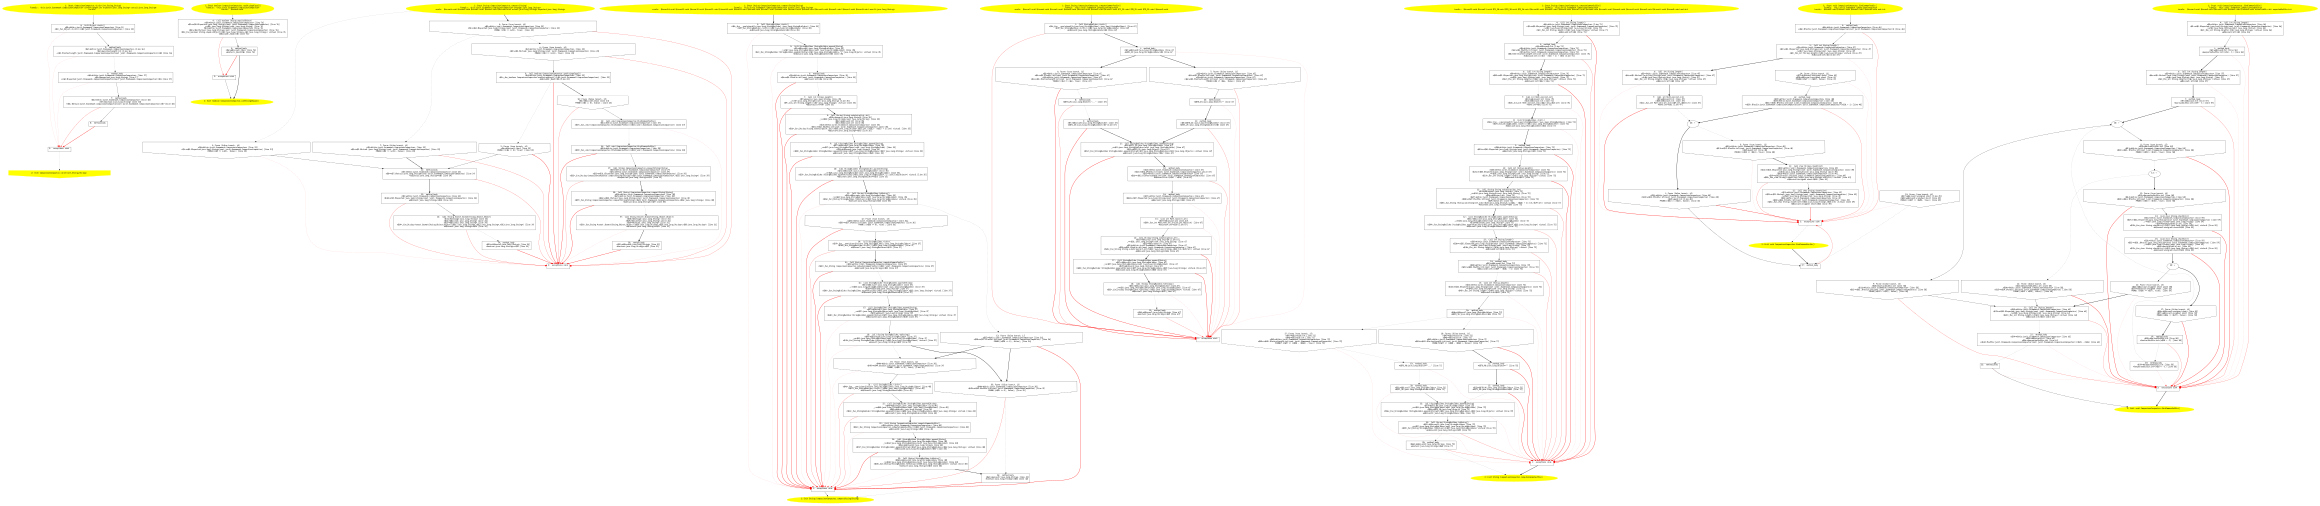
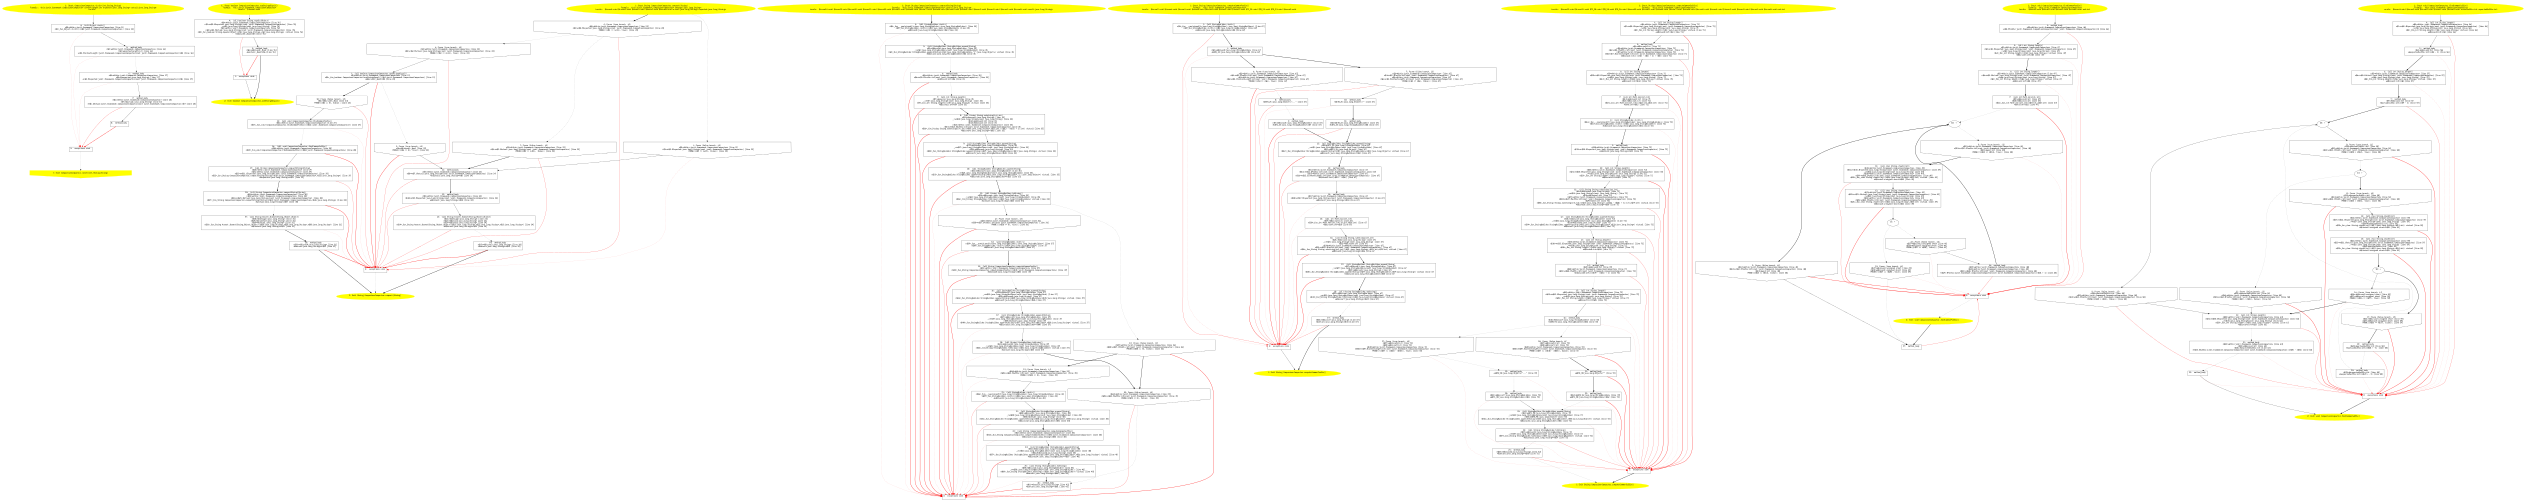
none -> (1893, 223)
none -> (375, 296)
none -> (1297, 373)
(830, 500) -> none
